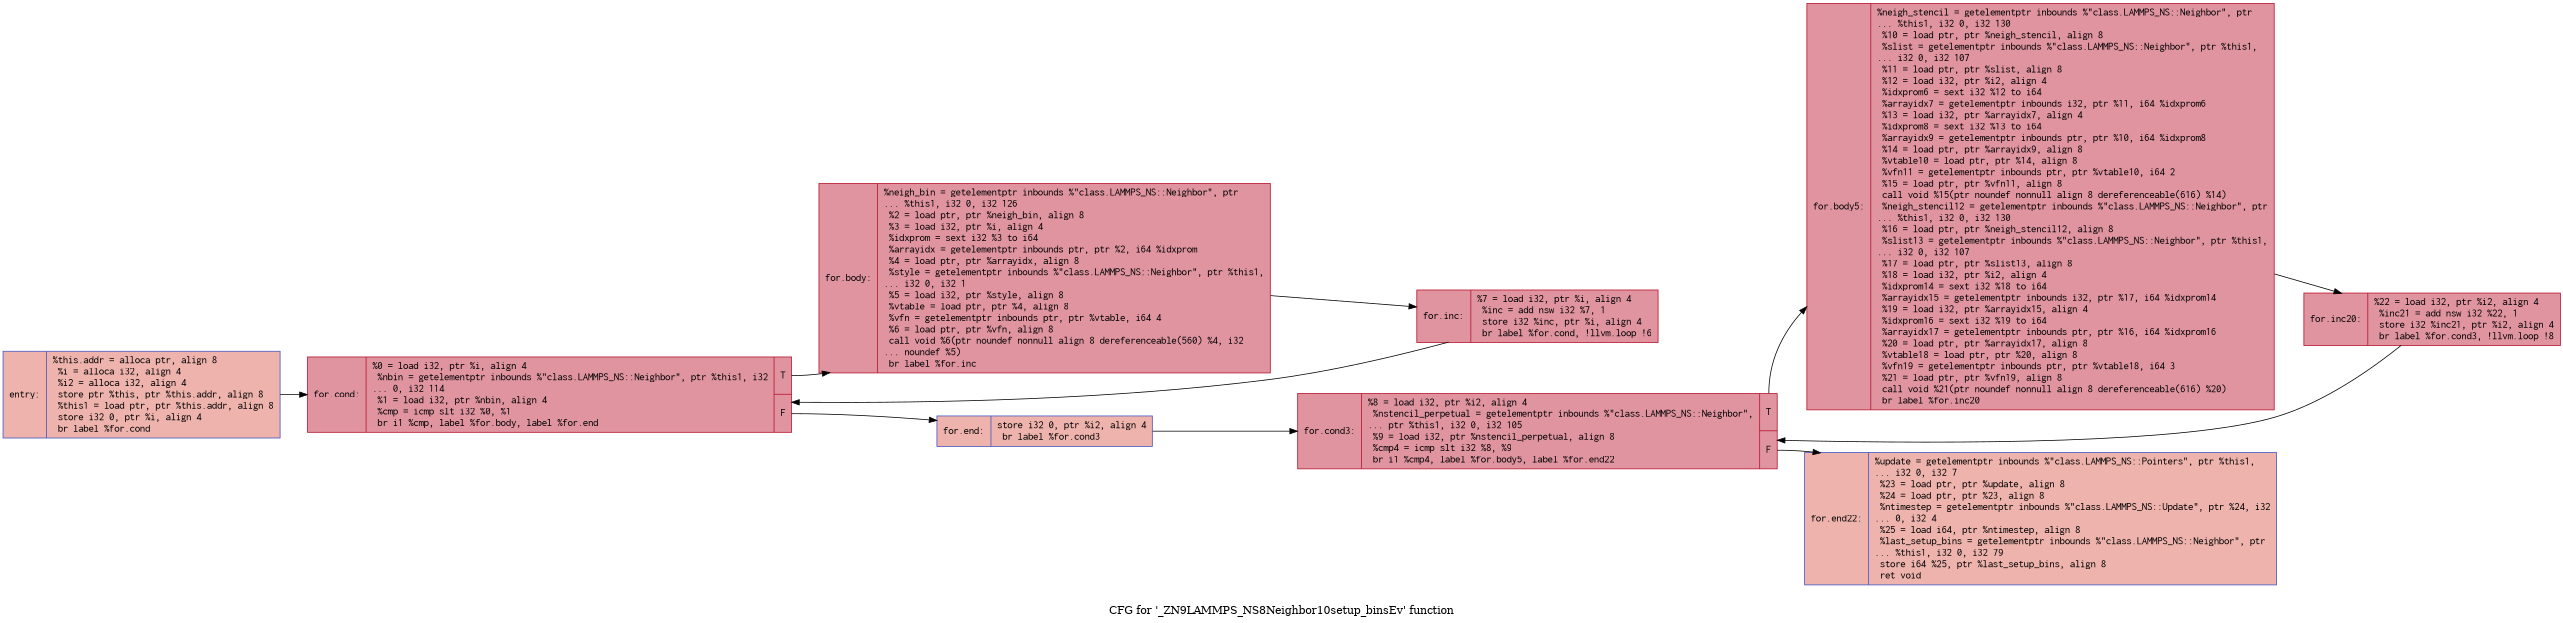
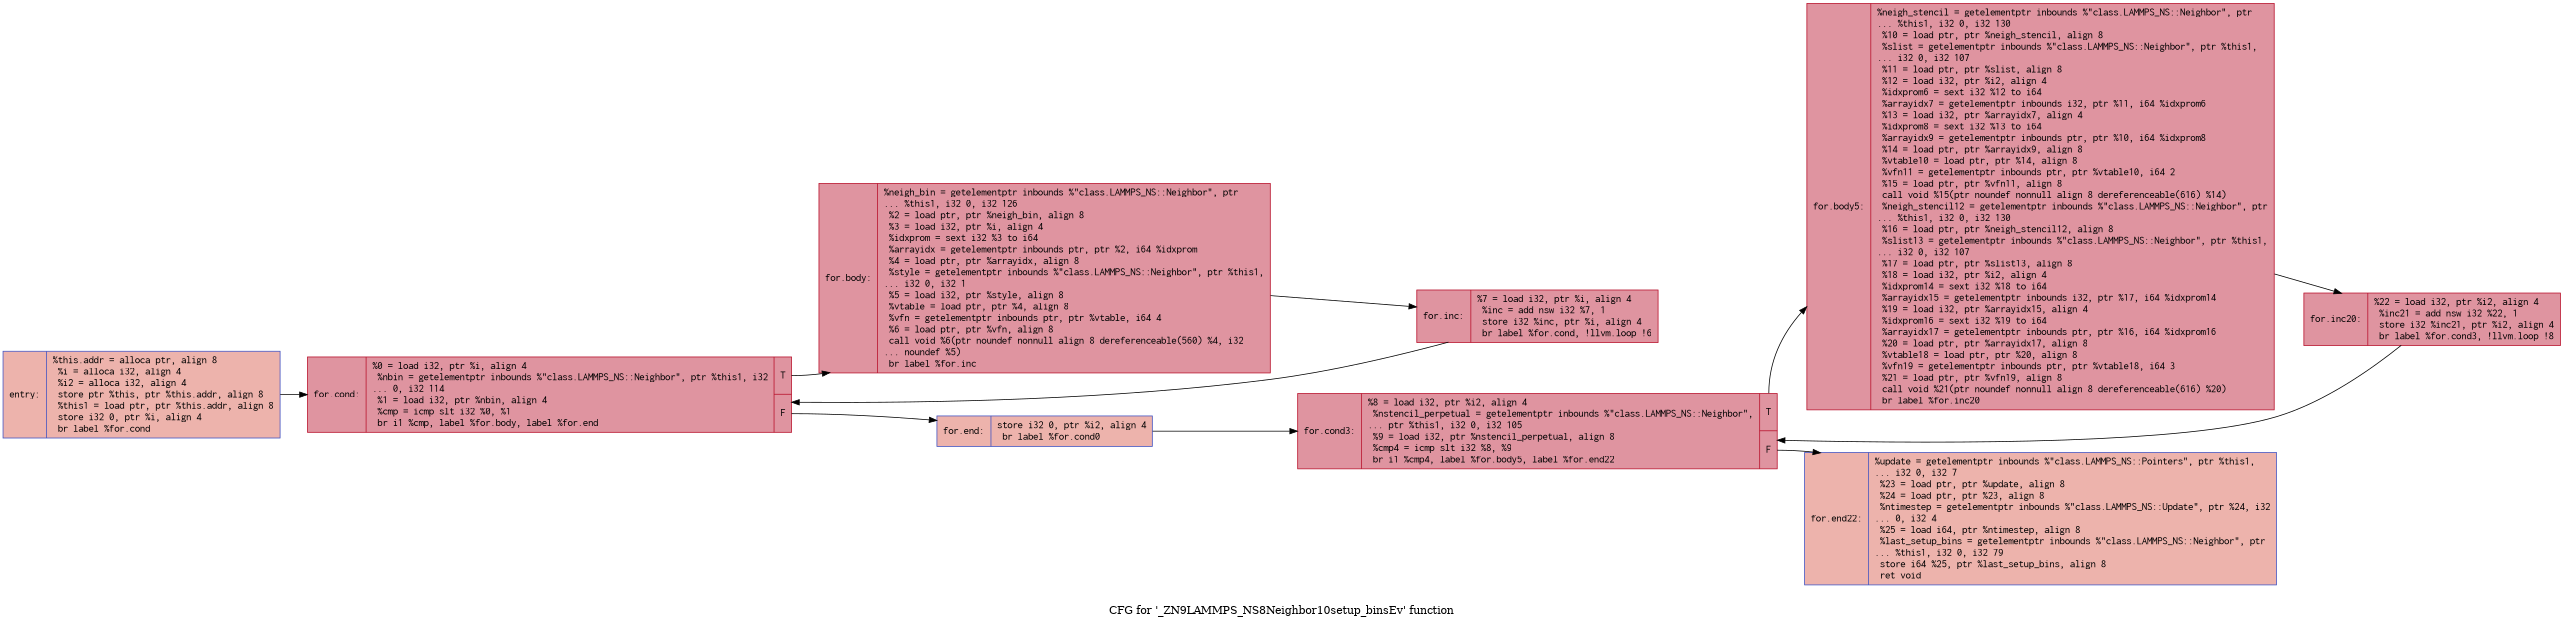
(1049, 436) -> (1049, 436)
